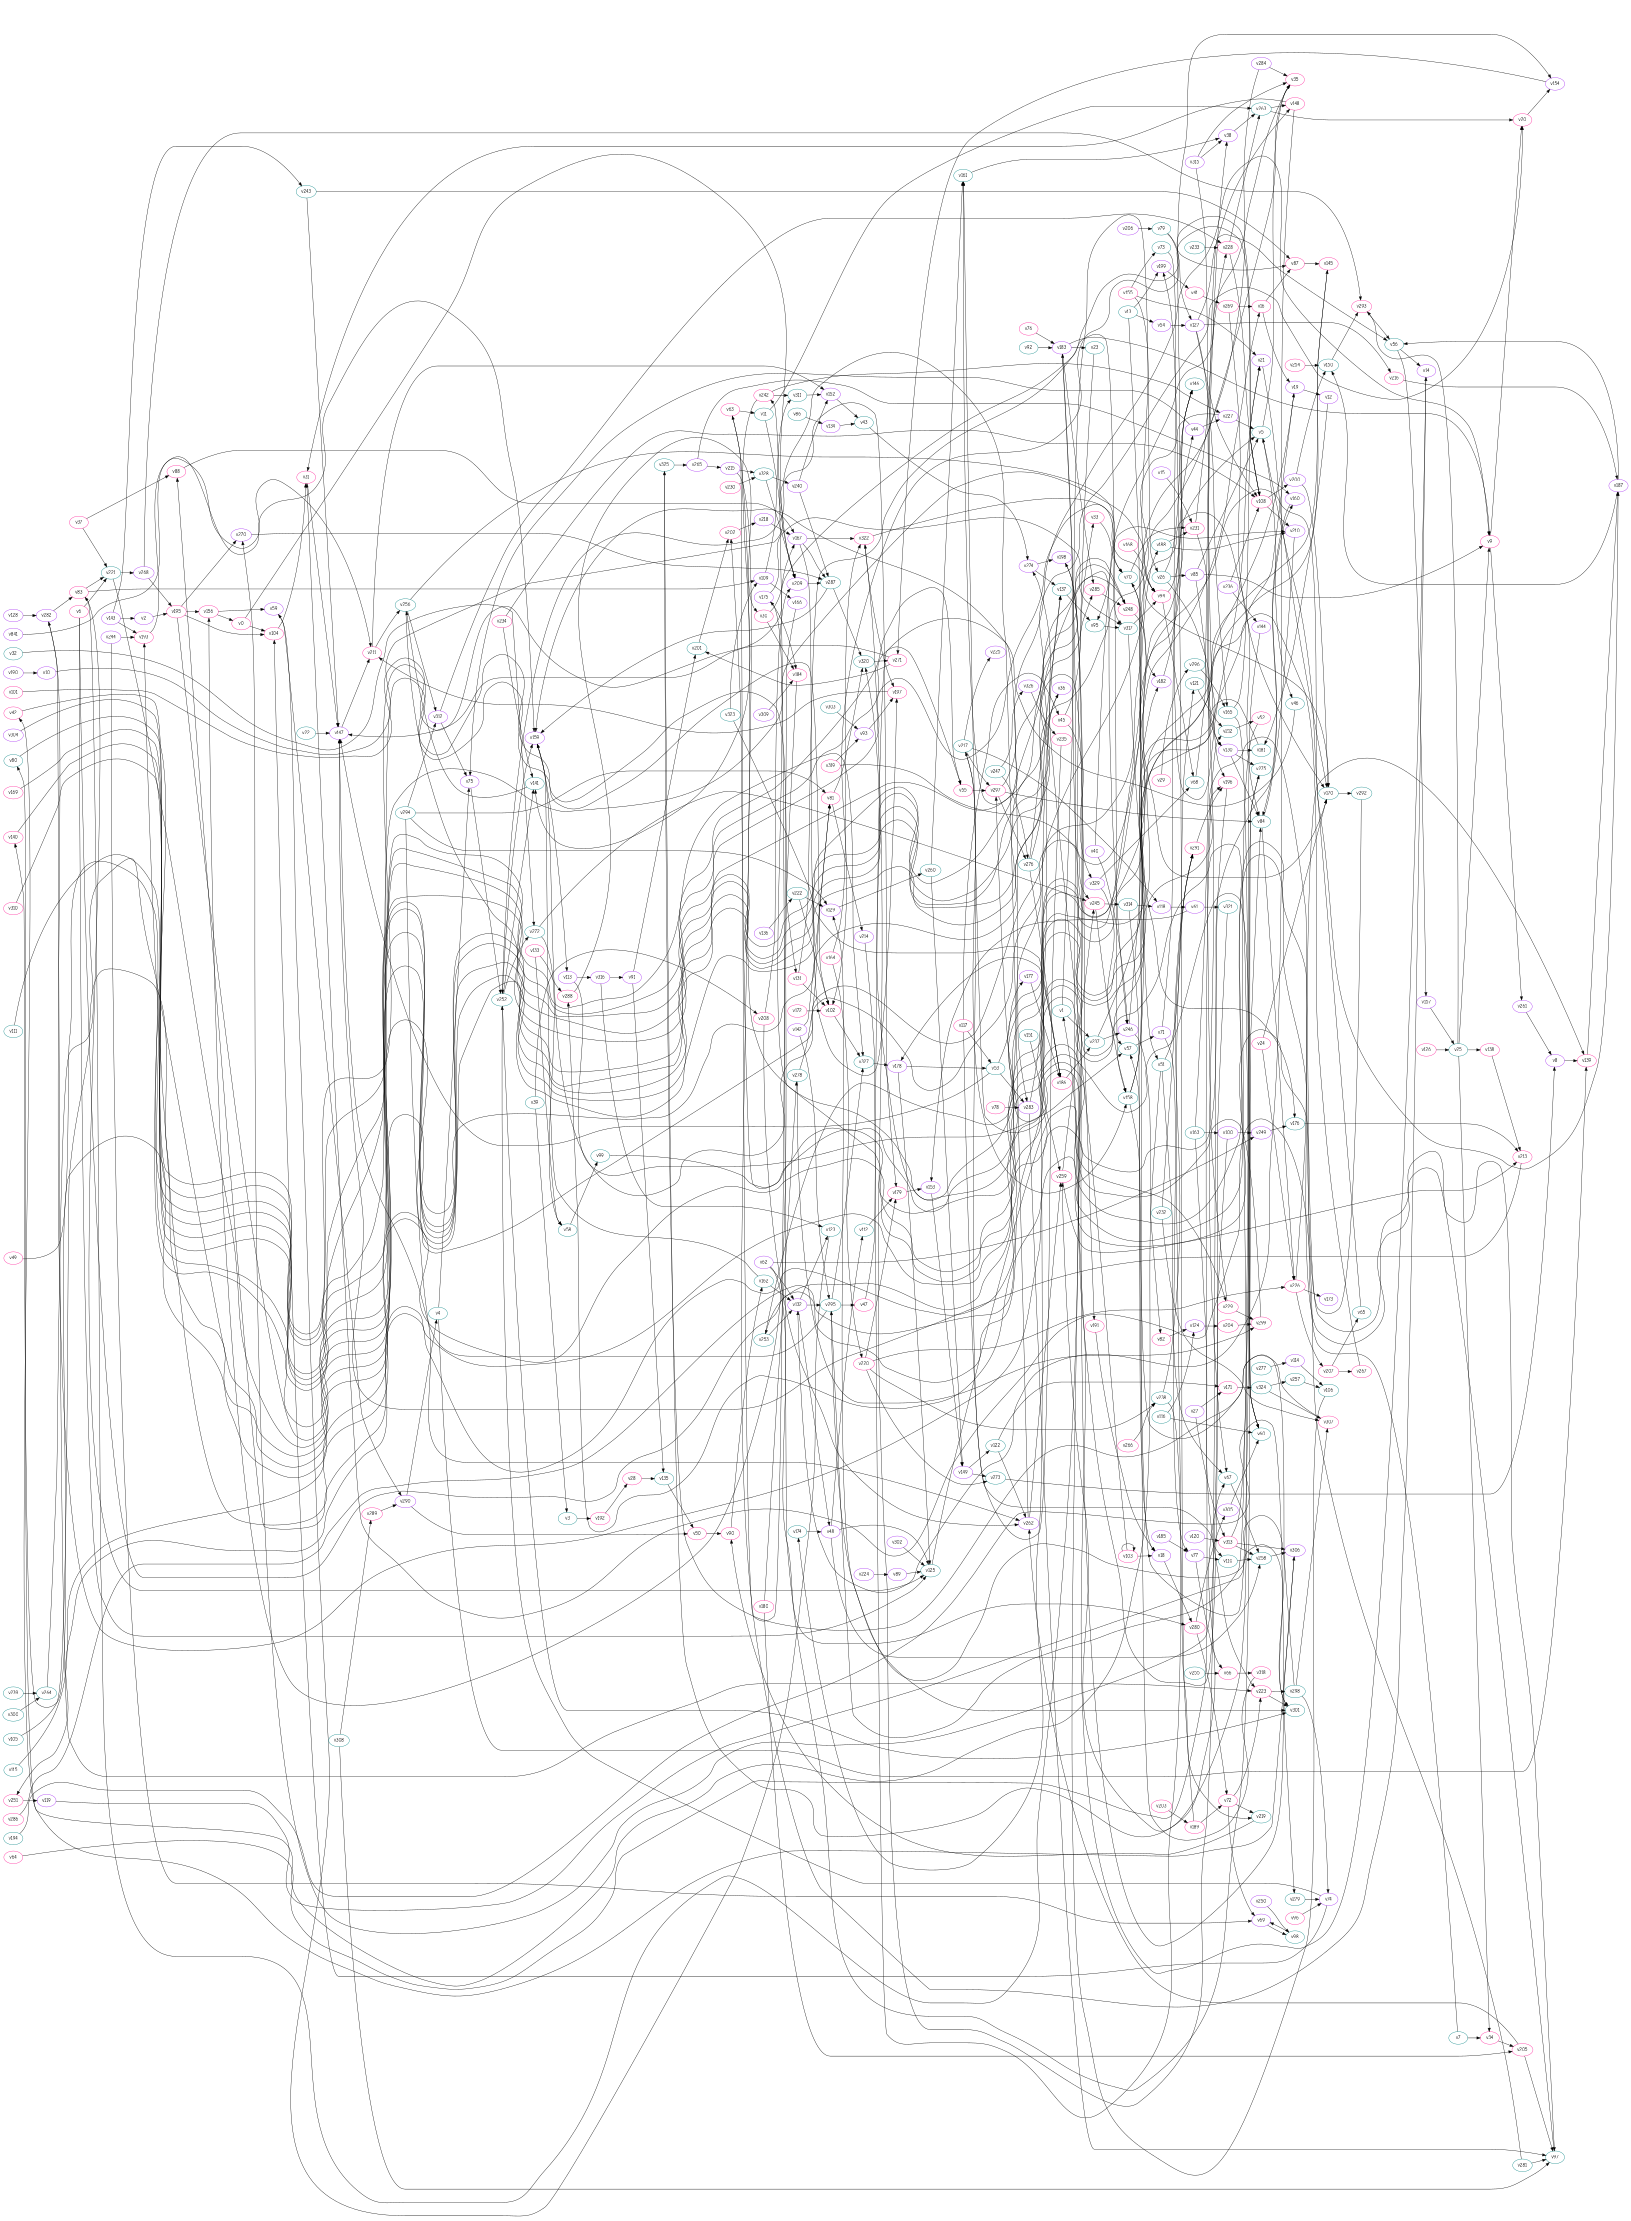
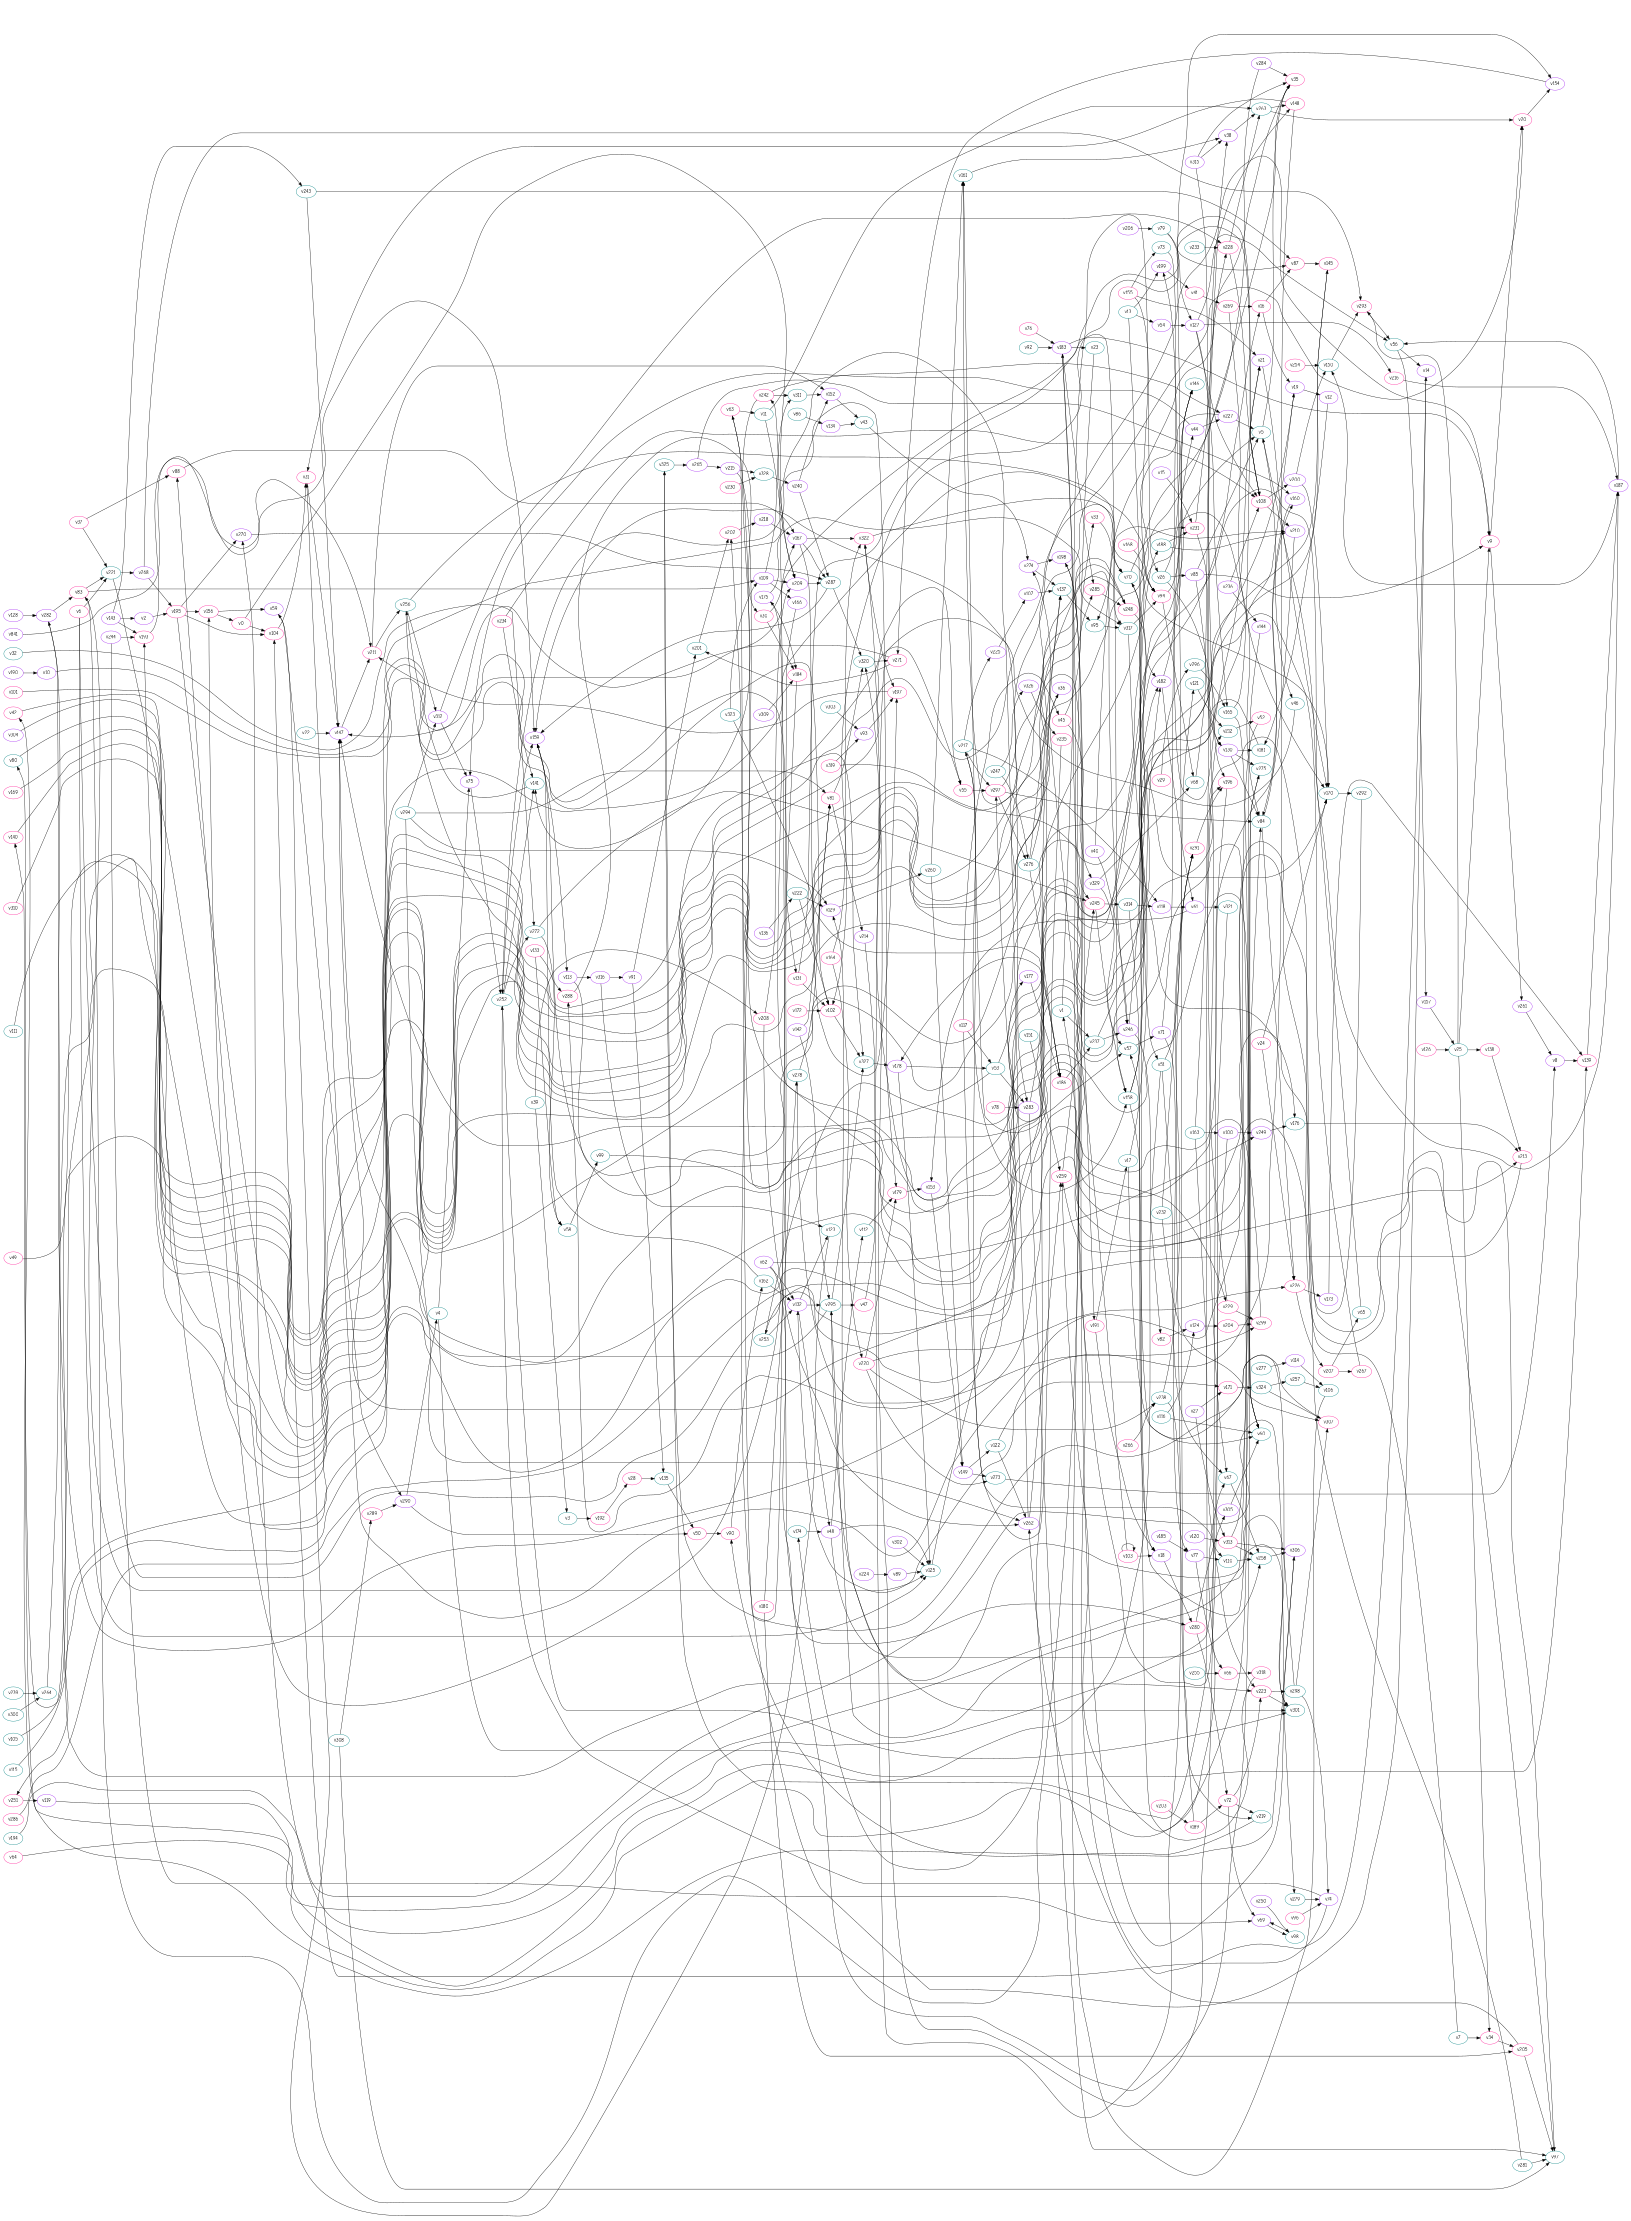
(774, 506) -> (779, 581)
none -> (1029, 594)
none -> (1175, 793)
(1313, 816) -> (1340, 857)
none -> (1128, 1161)
